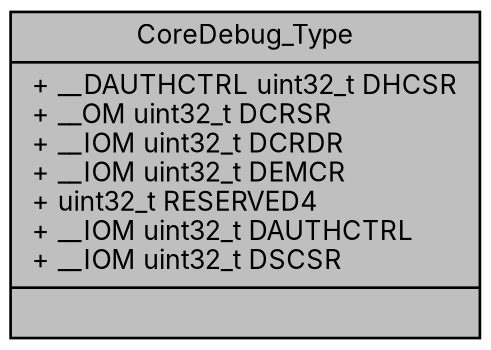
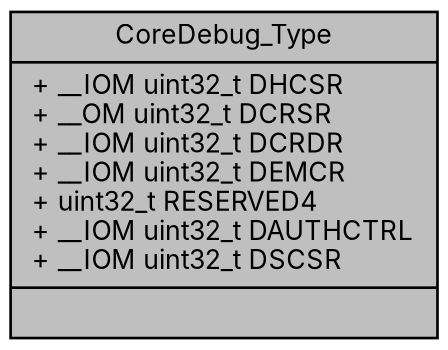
(245, 86) -> (188, 86)
